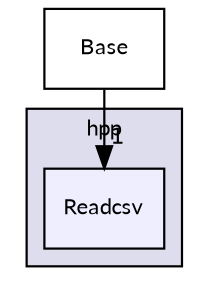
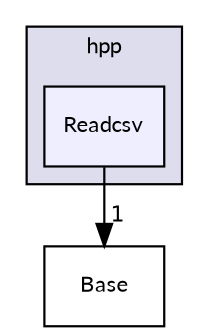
(104, 122) -> (104, 198)
